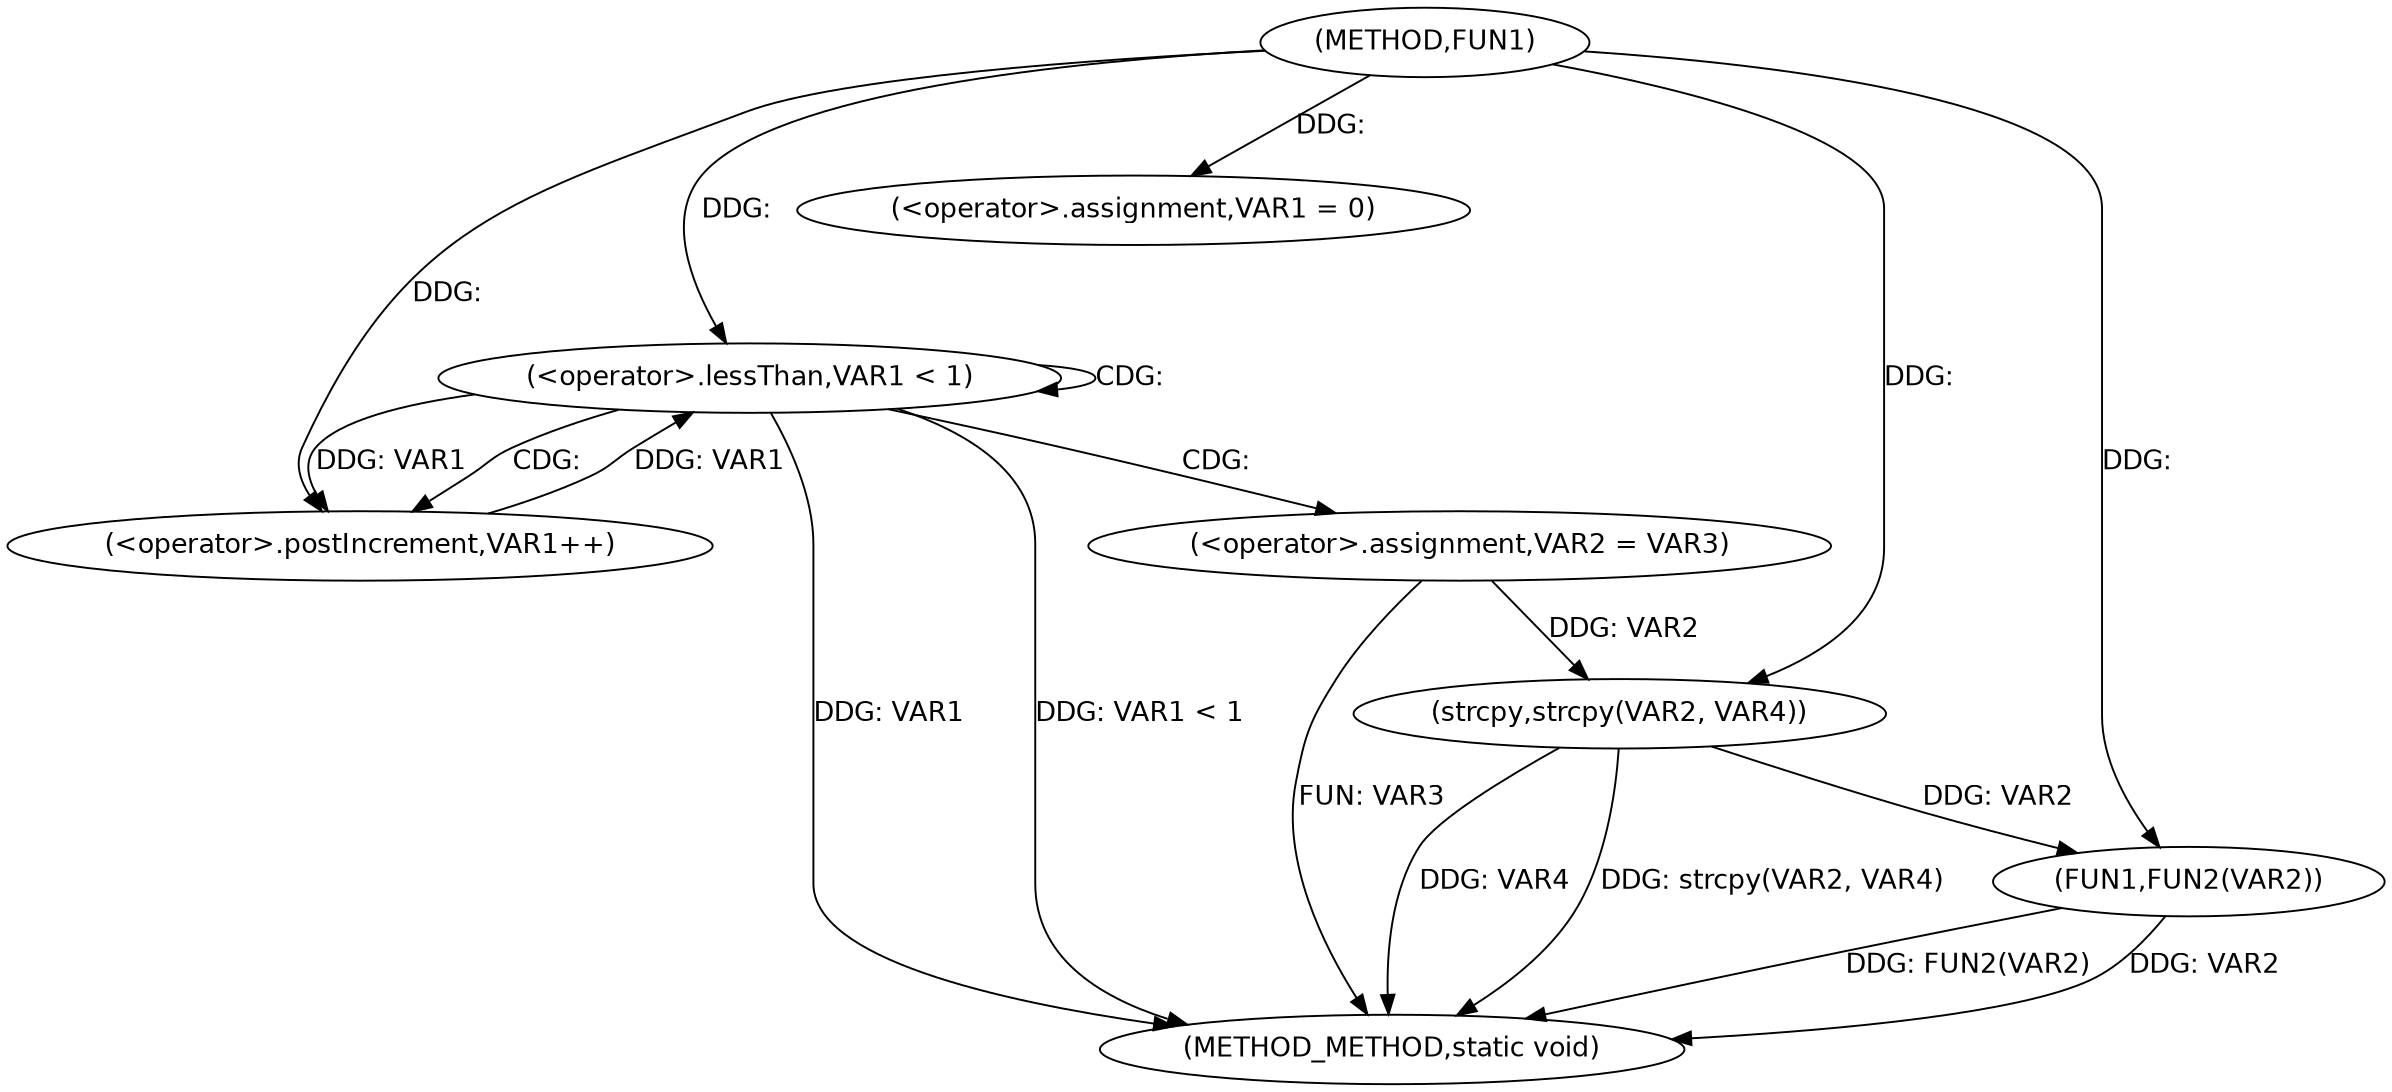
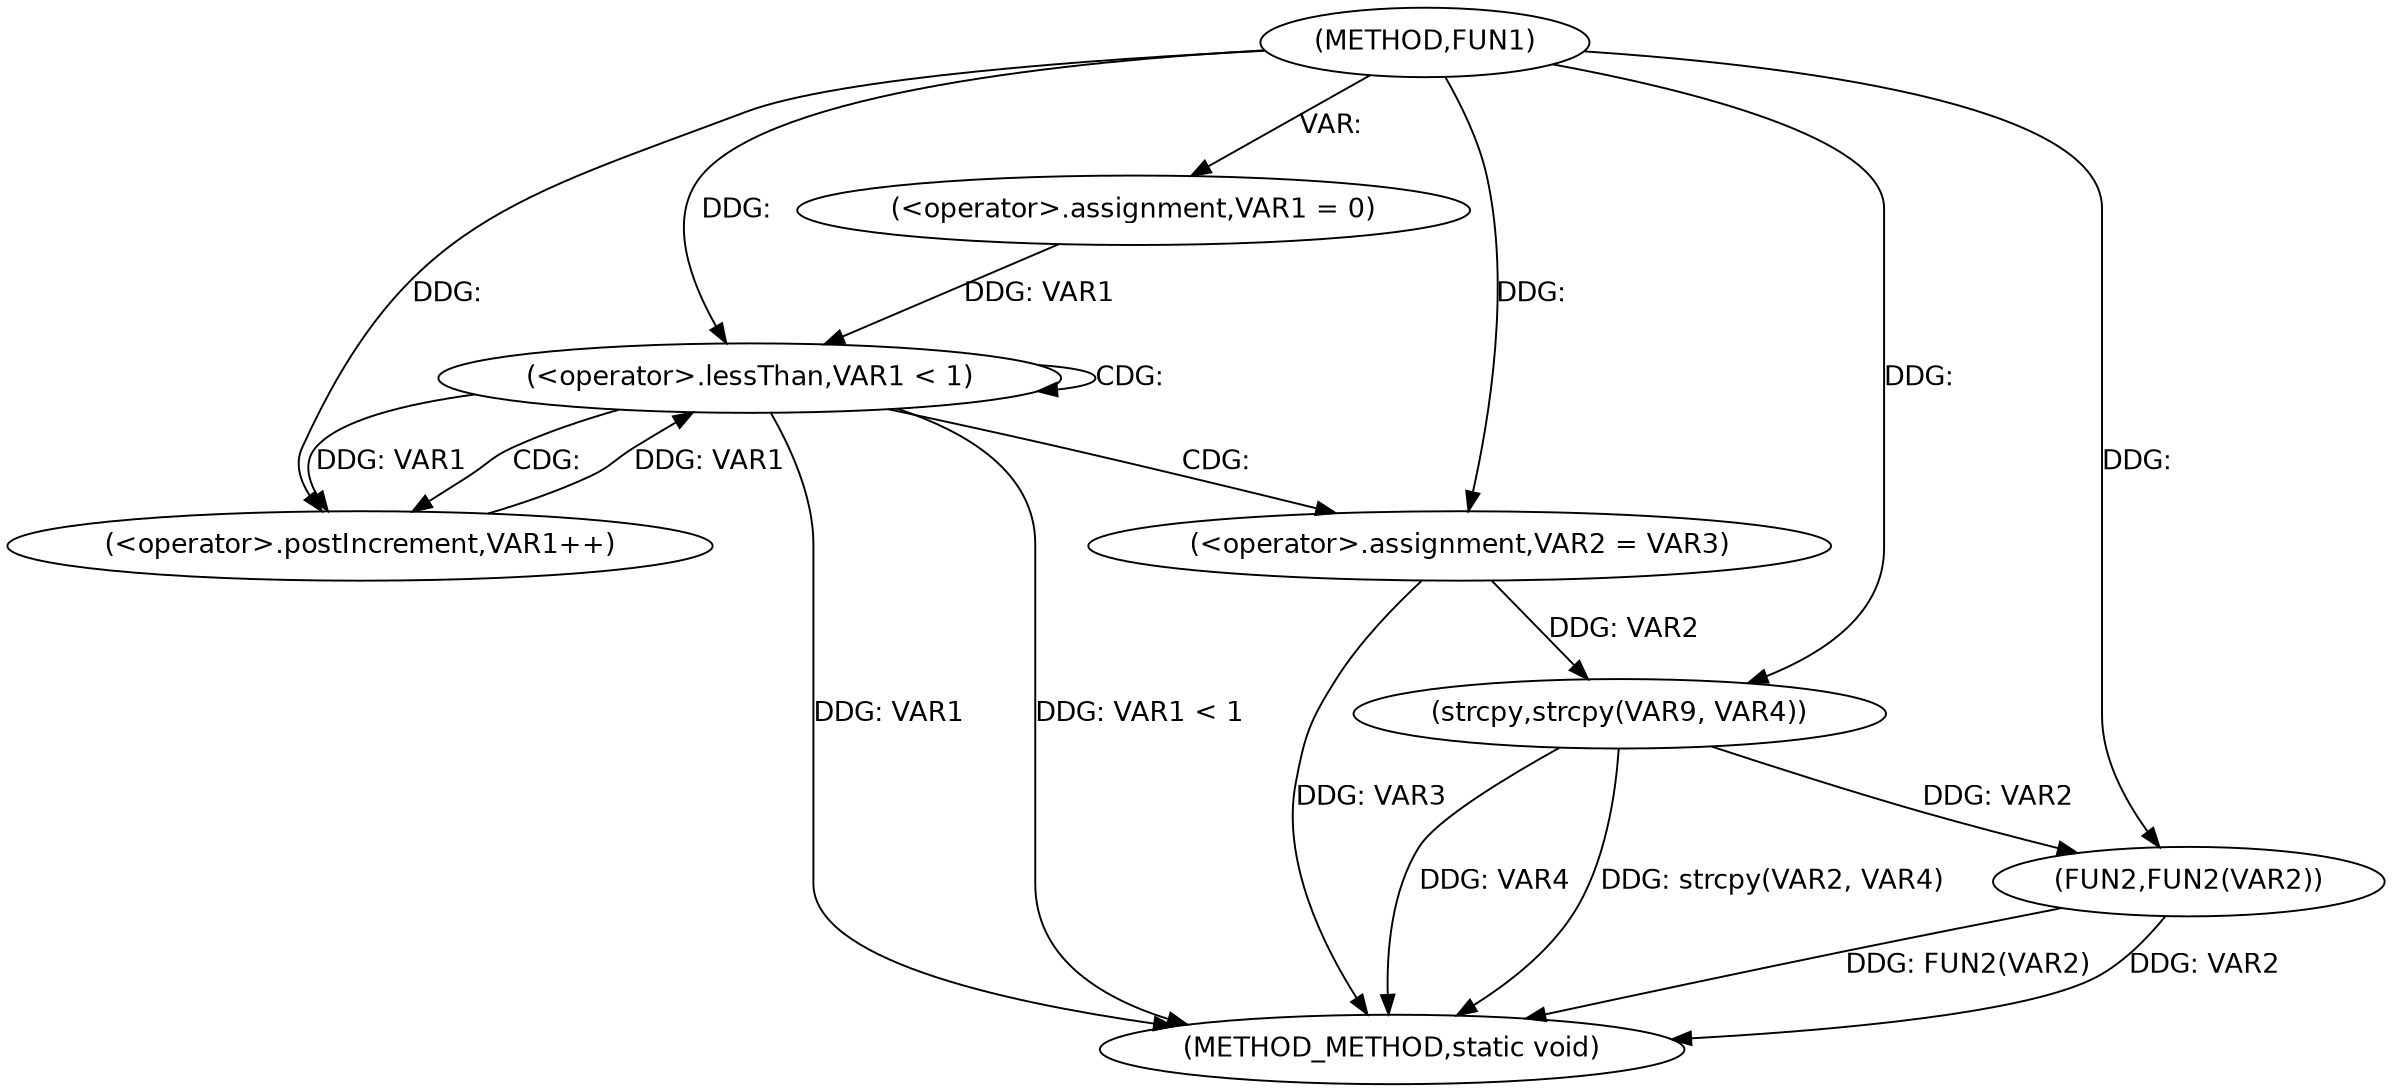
(1335, 126) -> (1335, 126)
none -> (1497, 281)
none -> (951, 290)
(1620, 714) -> (1620, 714)
(1372, 798) -> (1372, 798)
(2189, 882) -> (2189, 882)
